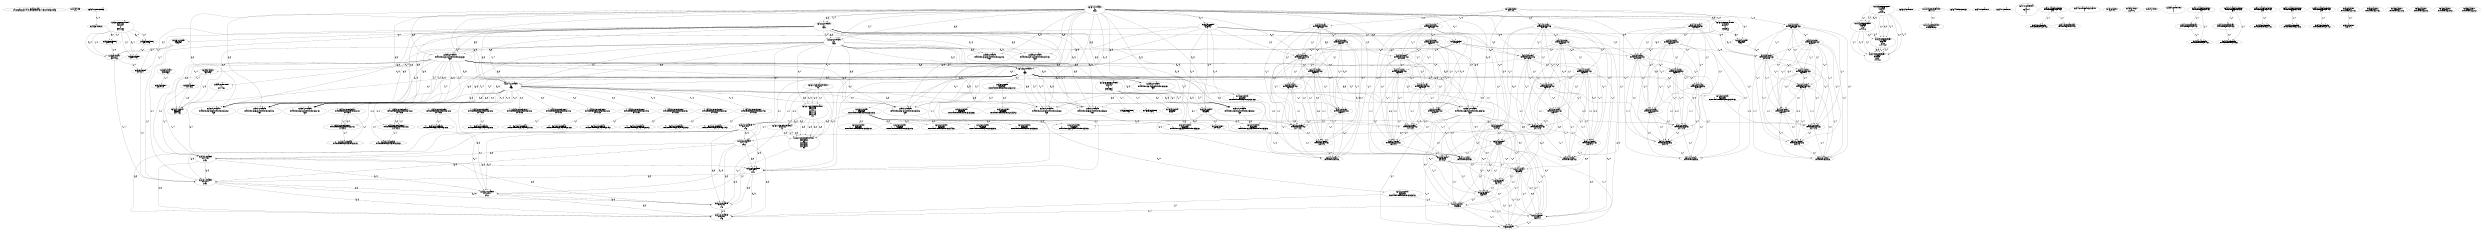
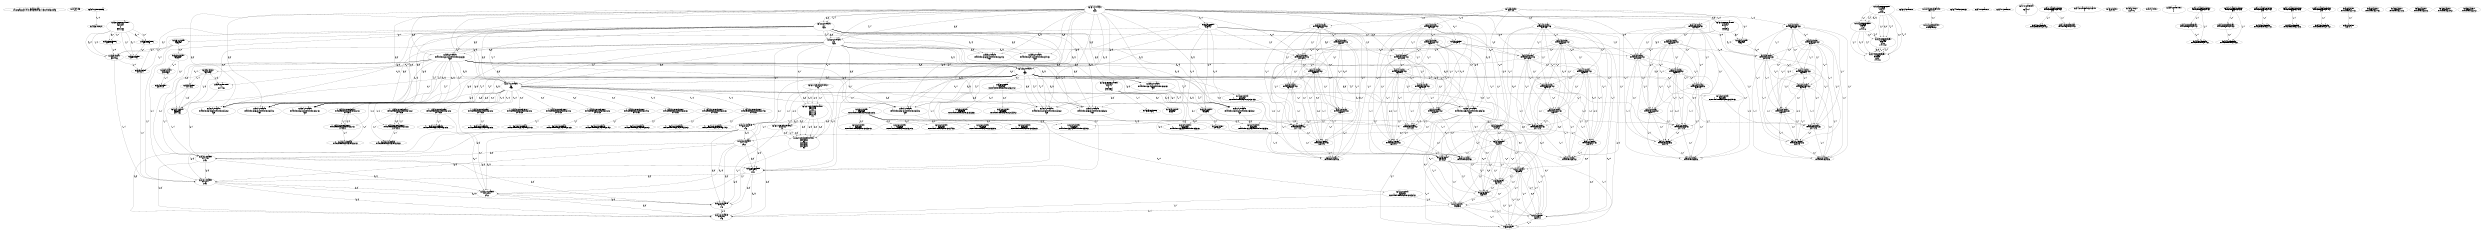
none -> (178, 57)
(1434, 65) -> (1487, 81)
none -> (214, 78)
(1127, 111) -> none
